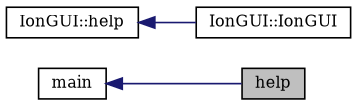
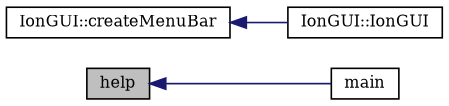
(72, 23) -> (118, 23)
(182, 84) -> (249, 84)
